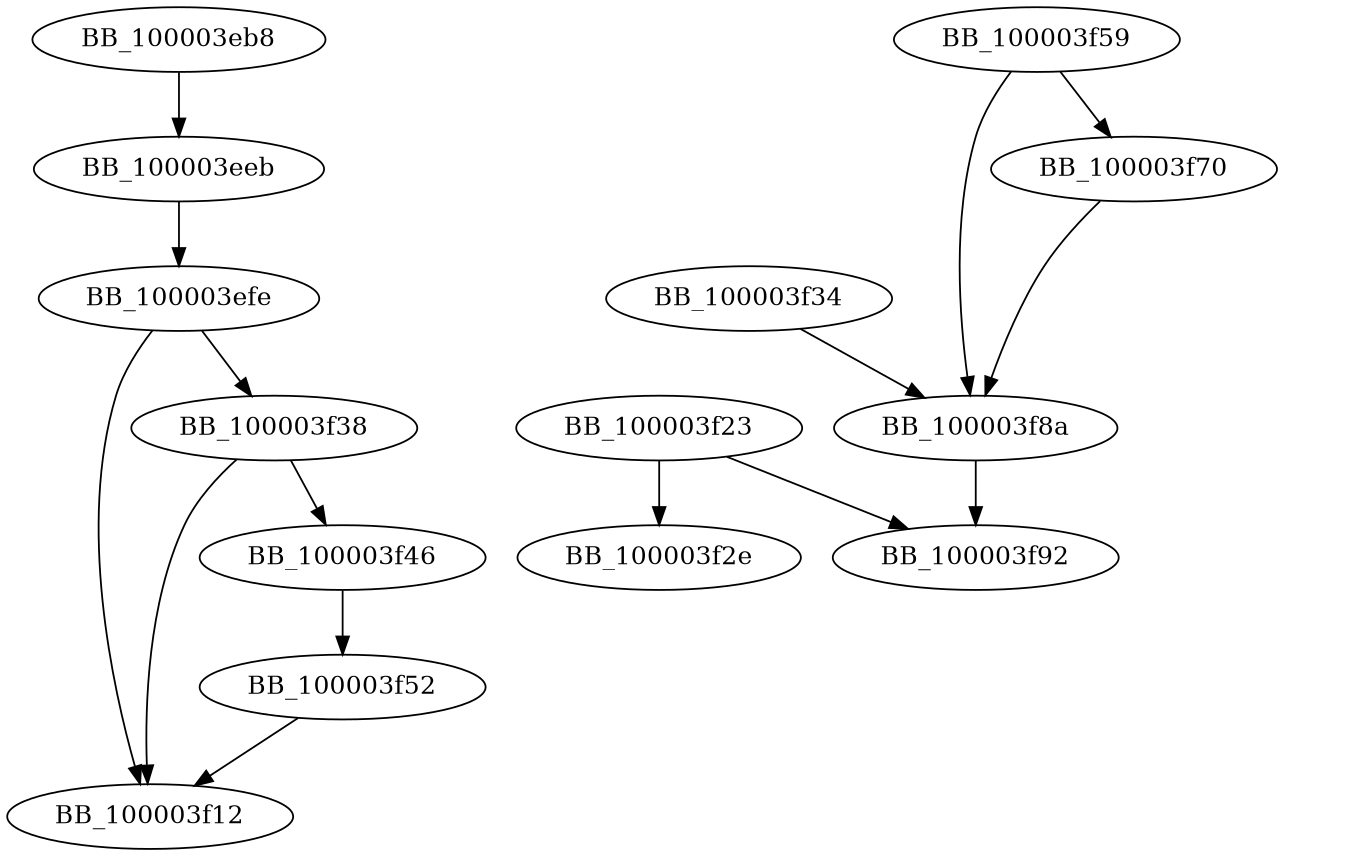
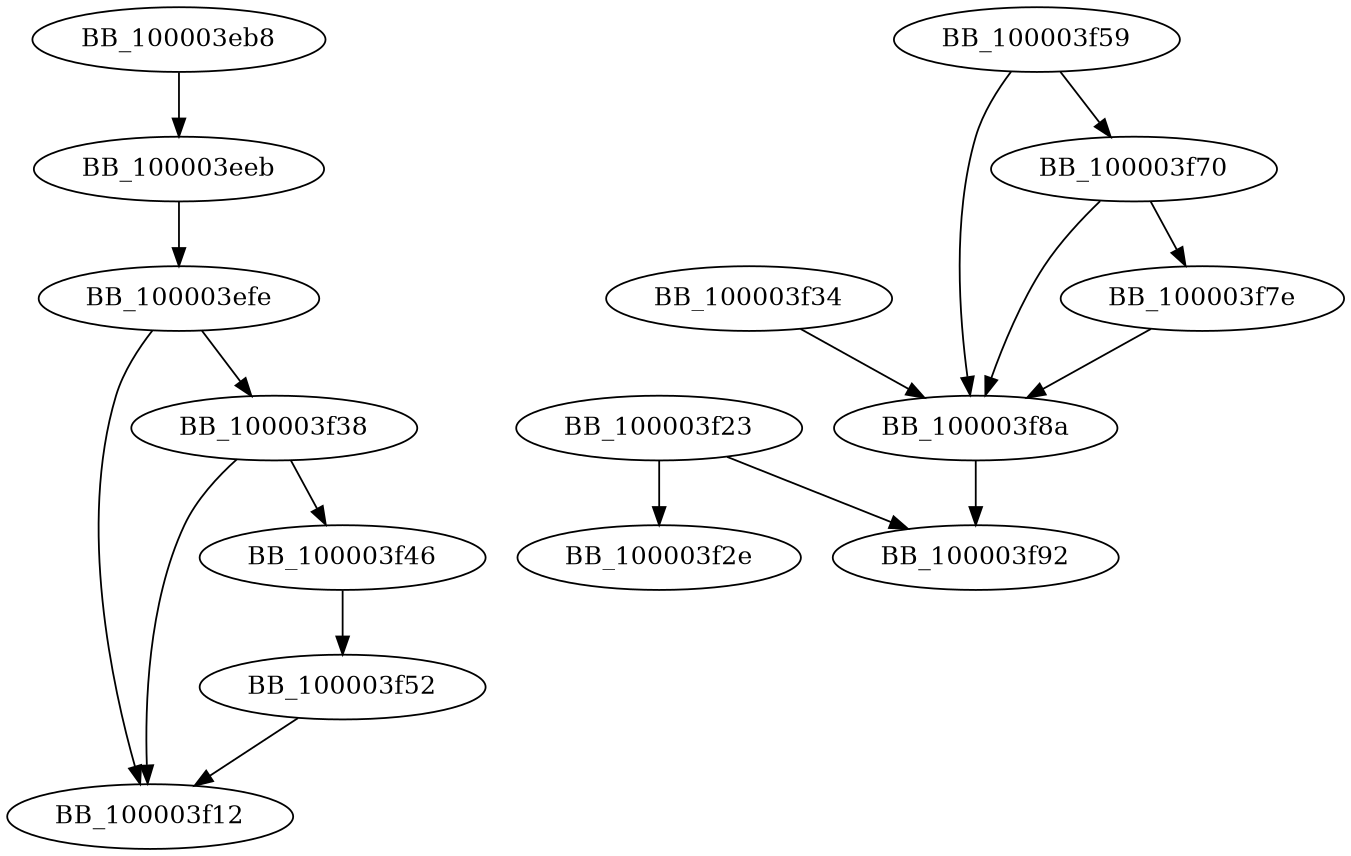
none -> (1202, 299)
